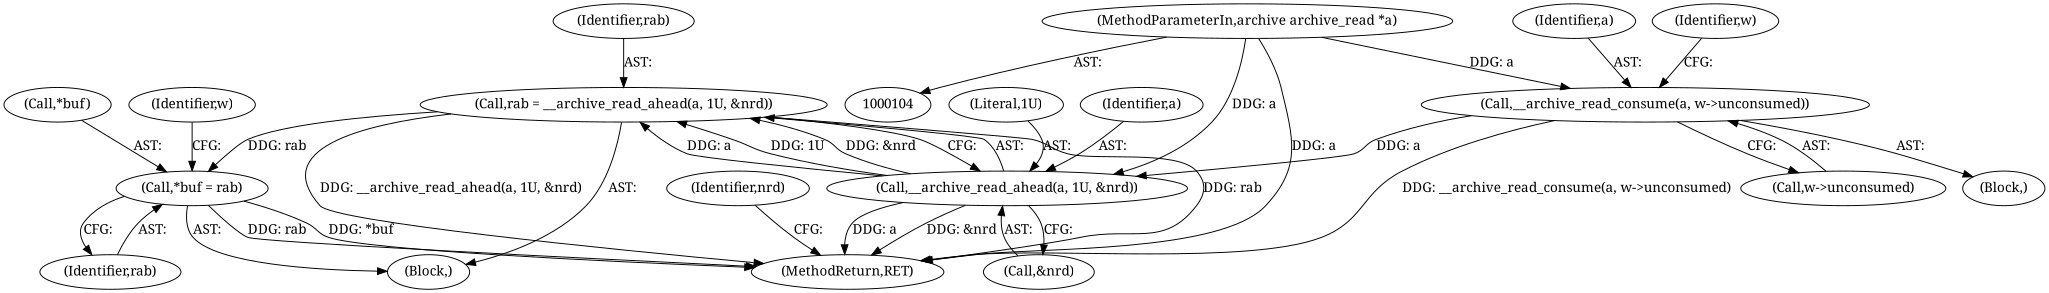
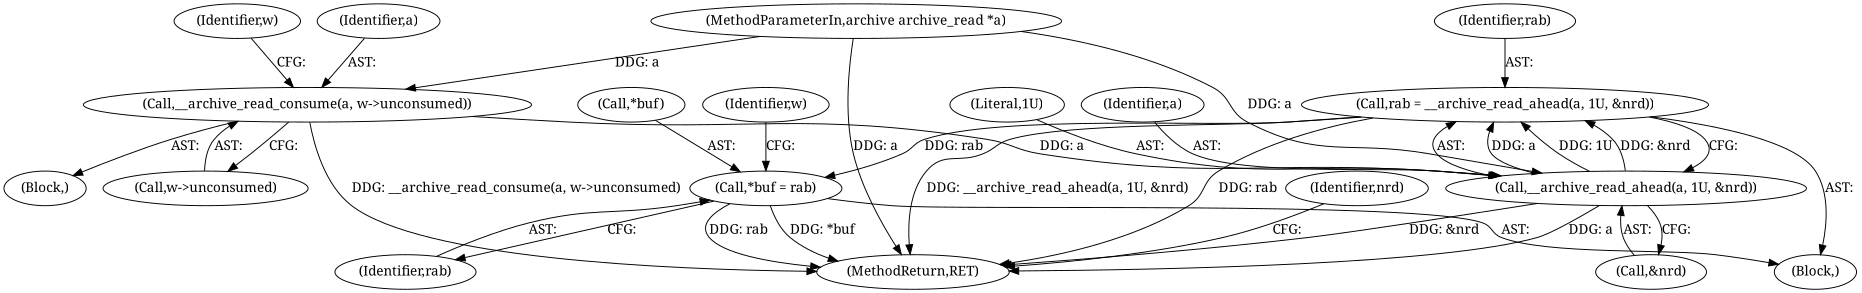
(888, 105) -> none
